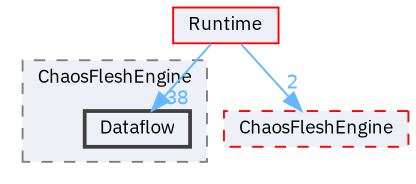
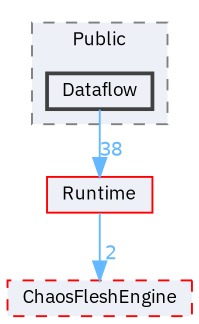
(186, 73) -> (100, 136)
(115, 78) -> (100, 40)
